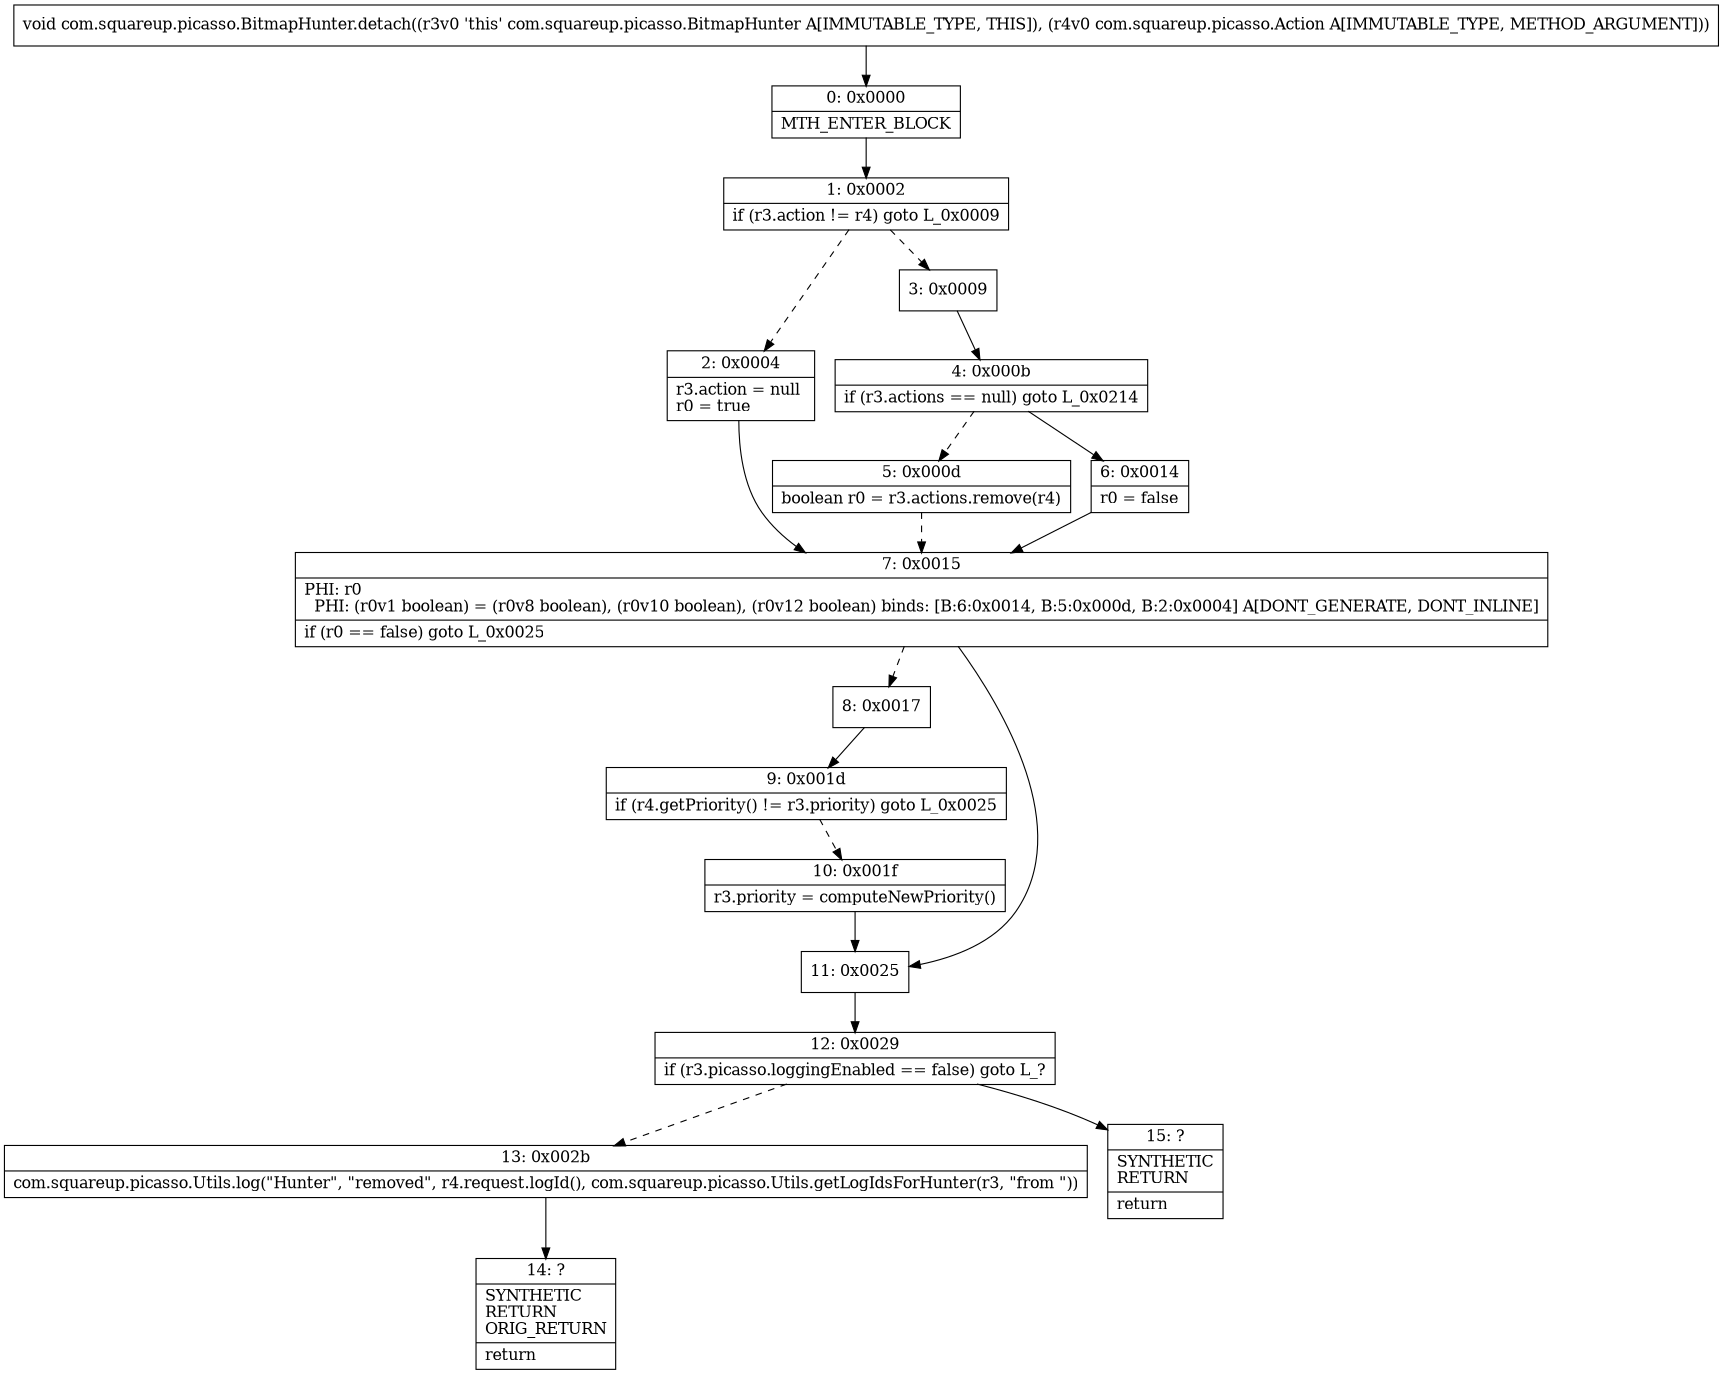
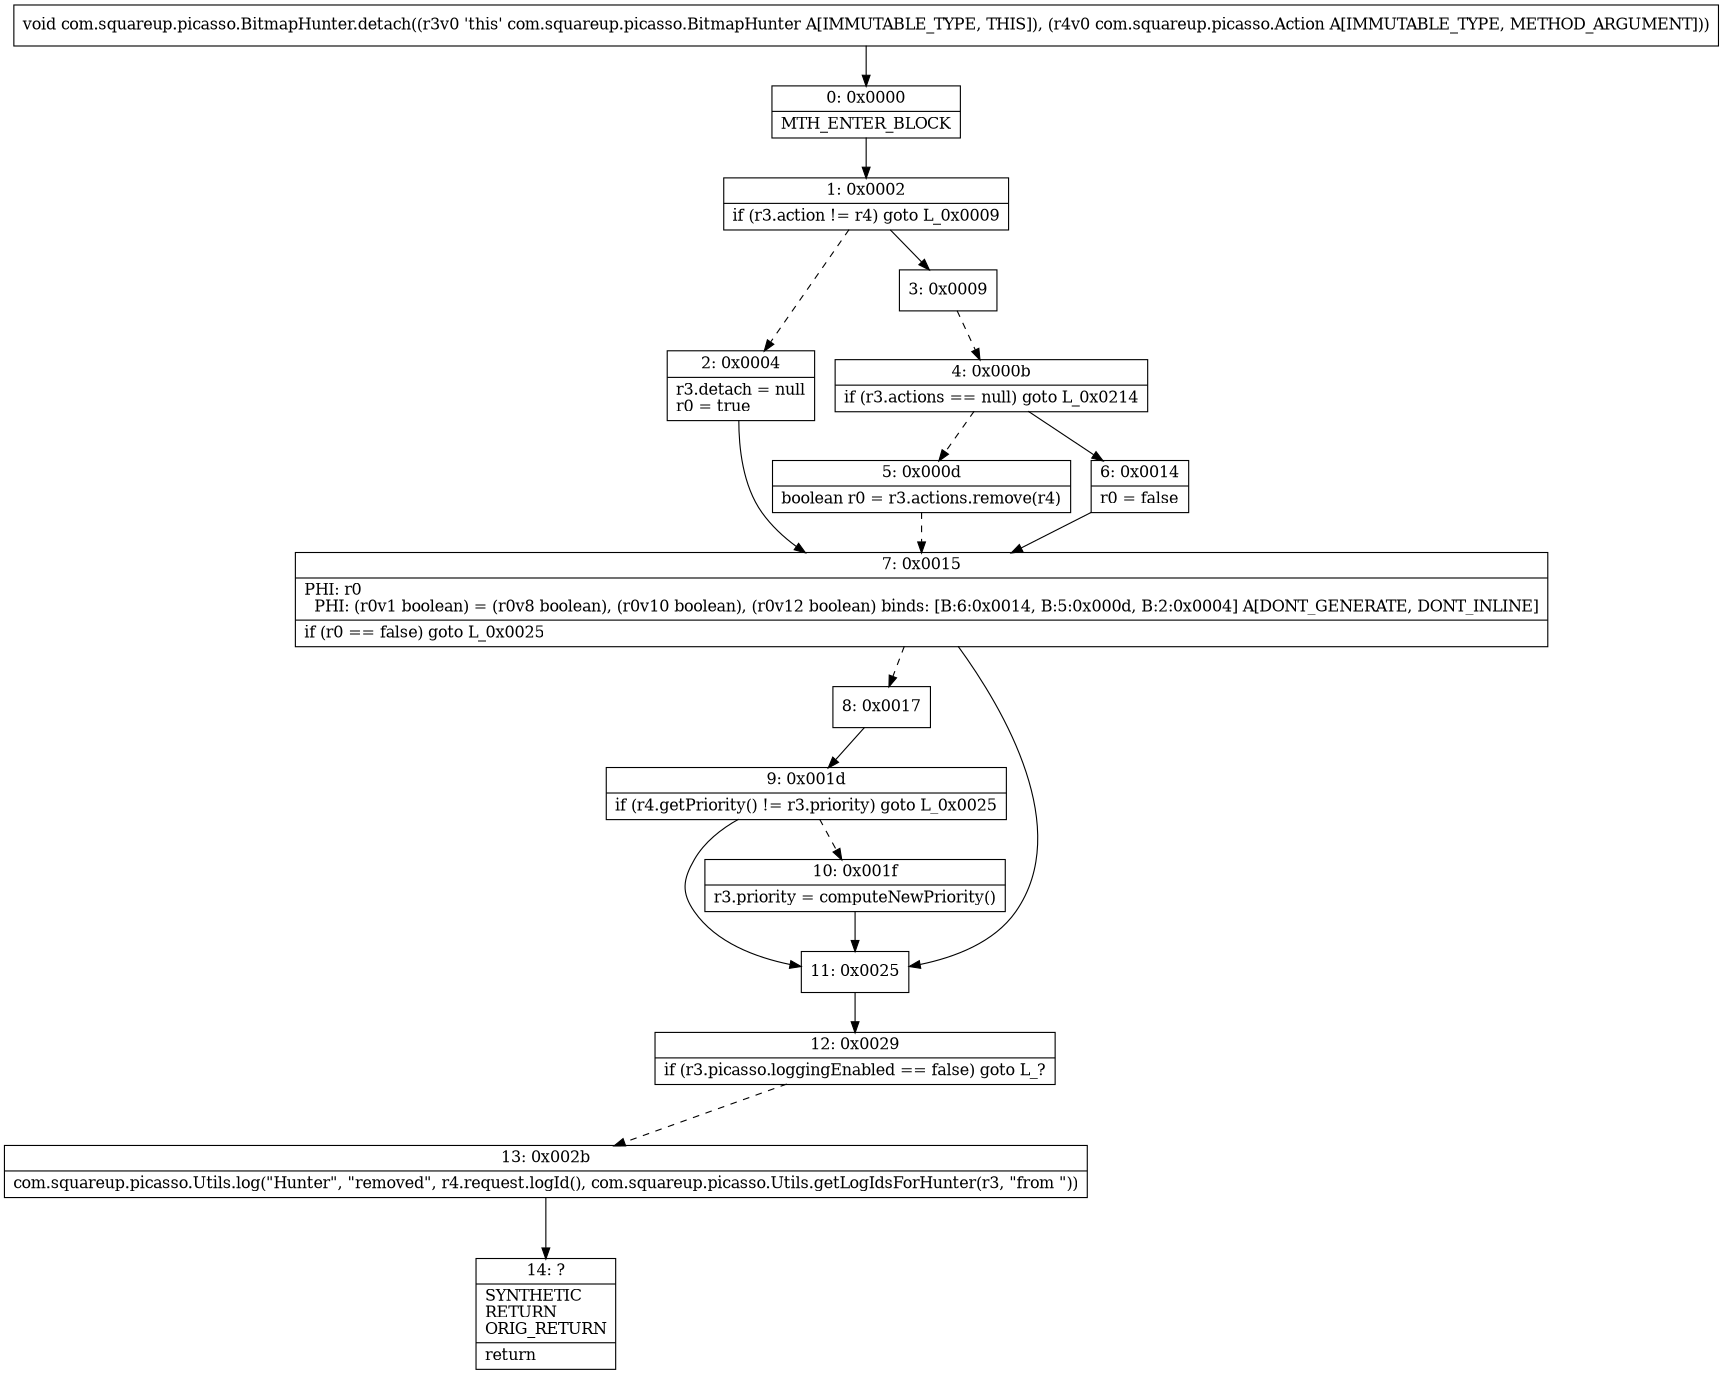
(906, 246) -> (906, 246)
(966, 330) -> (966, 330)
(738, 390) -> (741, 390)
none -> (693, 910)
(1165, 1172) -> none
